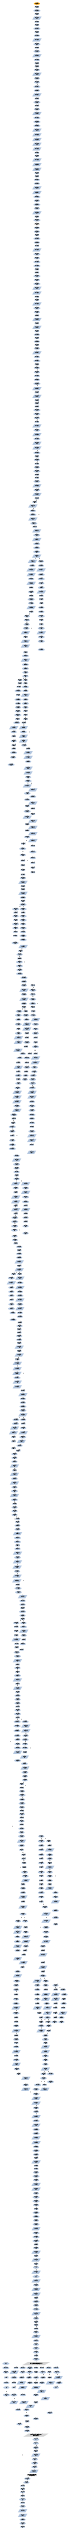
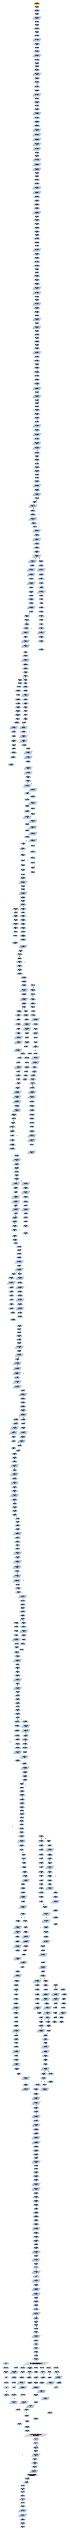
(20, 1323) -> none
